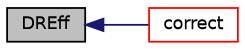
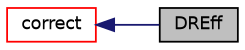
(126, 25) -> (137, 25)
